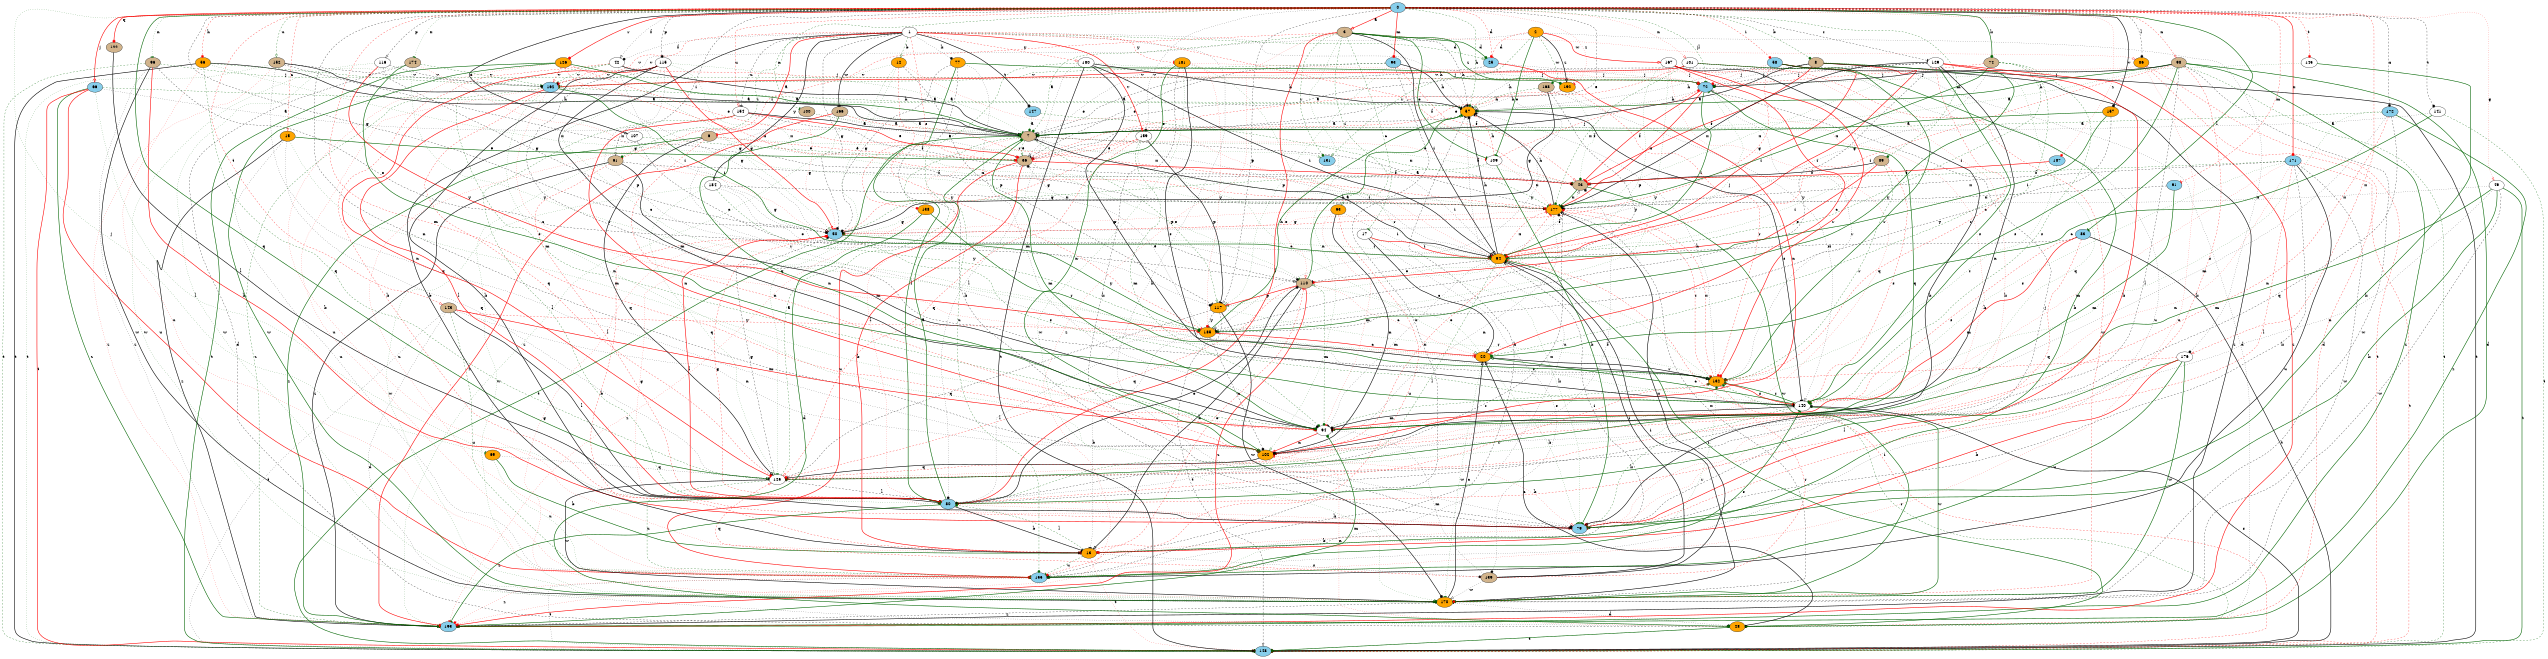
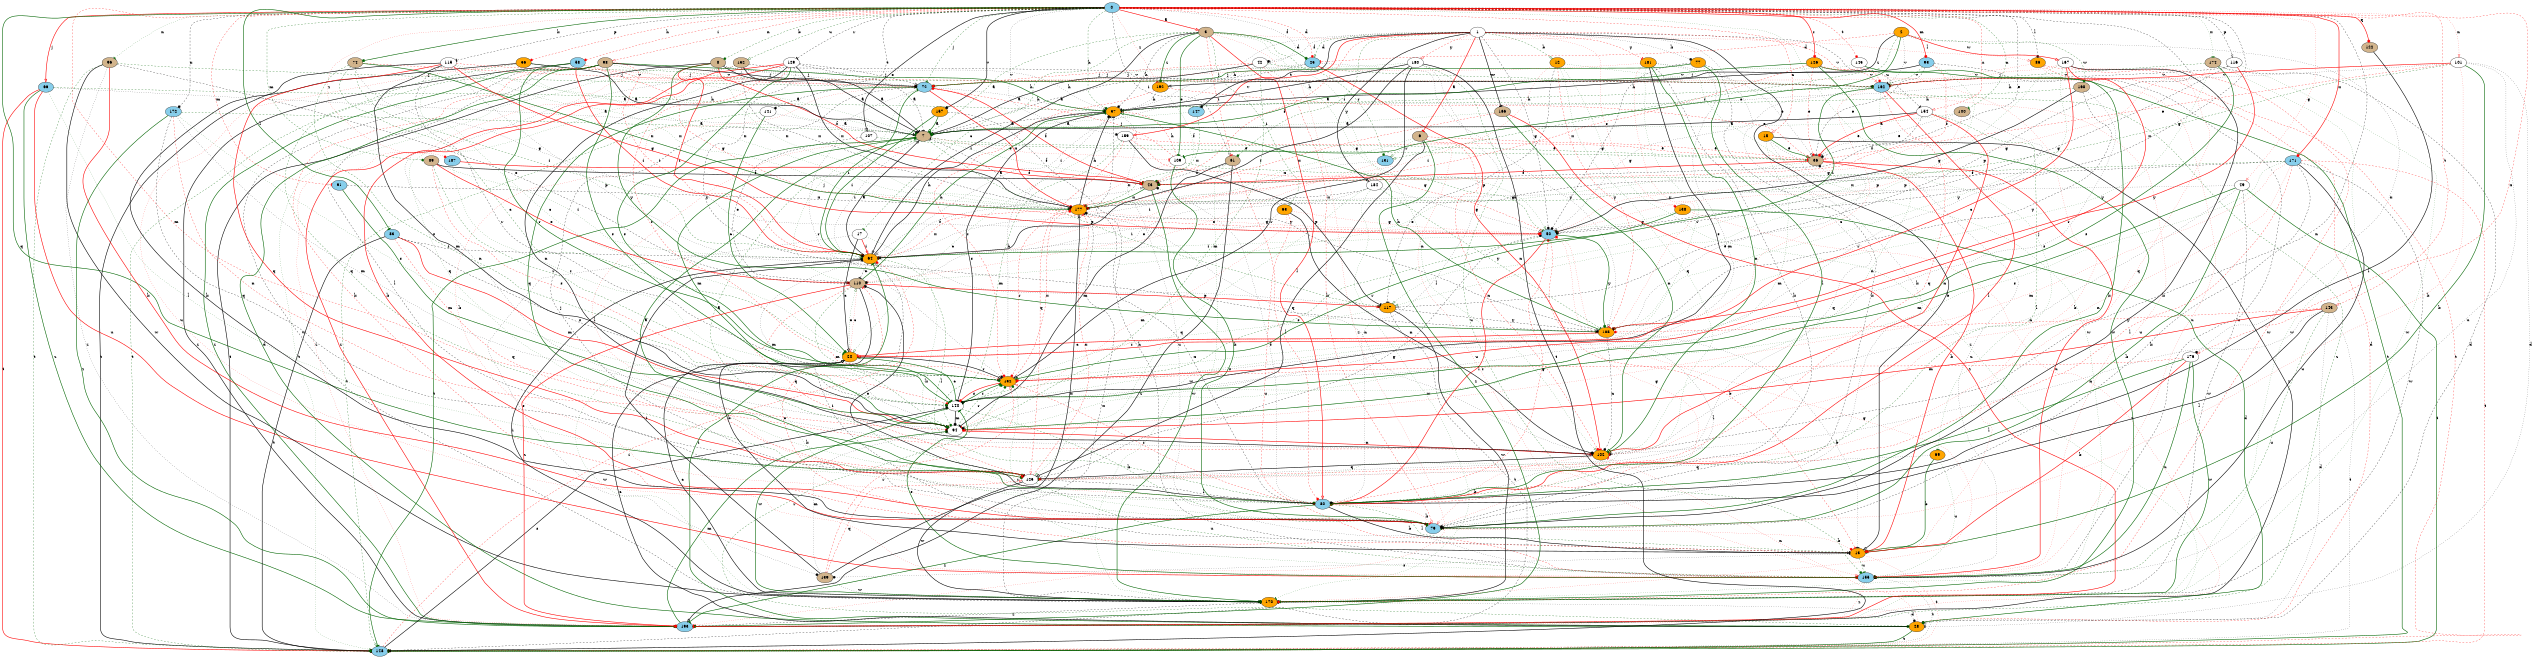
(1011, 8) -> (746, 15)
(885, 149) -> (1600, 88)
(1943, 324) -> (665, 349)
(992, 378) -> none
